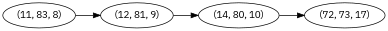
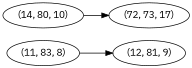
(182, 15) -> none
